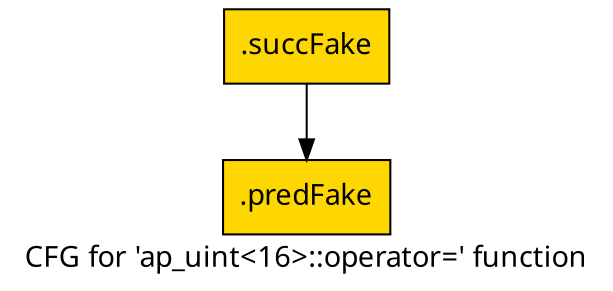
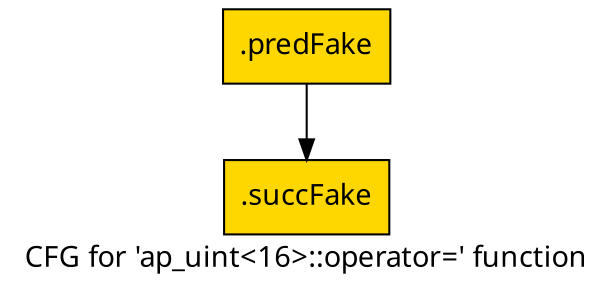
(307, 112) -> (307, 112)
